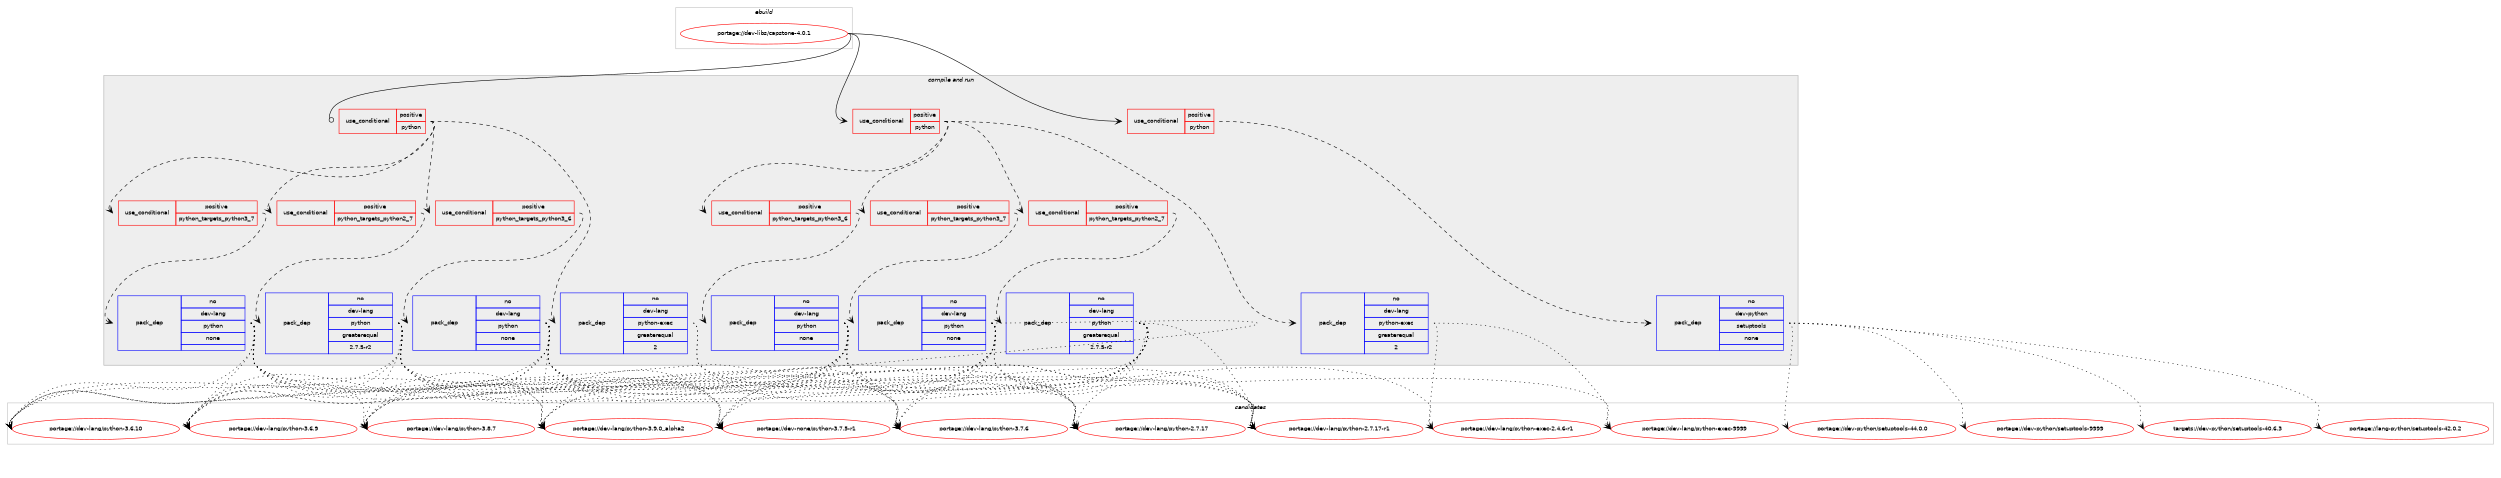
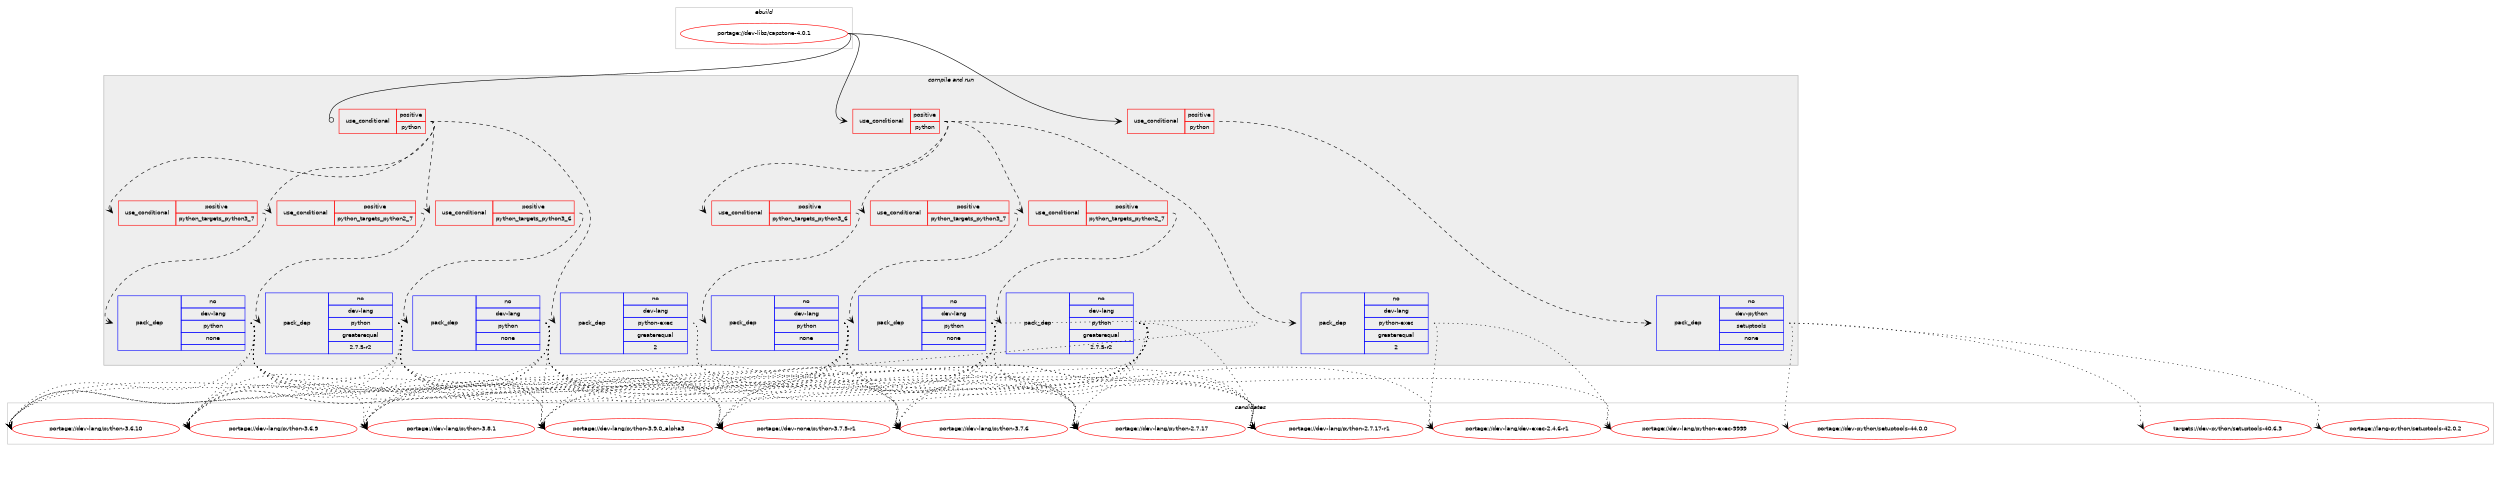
(451, 429) -> (451, 429)
(629, 429) -> (629, 429)
(1517, 429) -> (1517, 429)
(2050, 429) -> none
